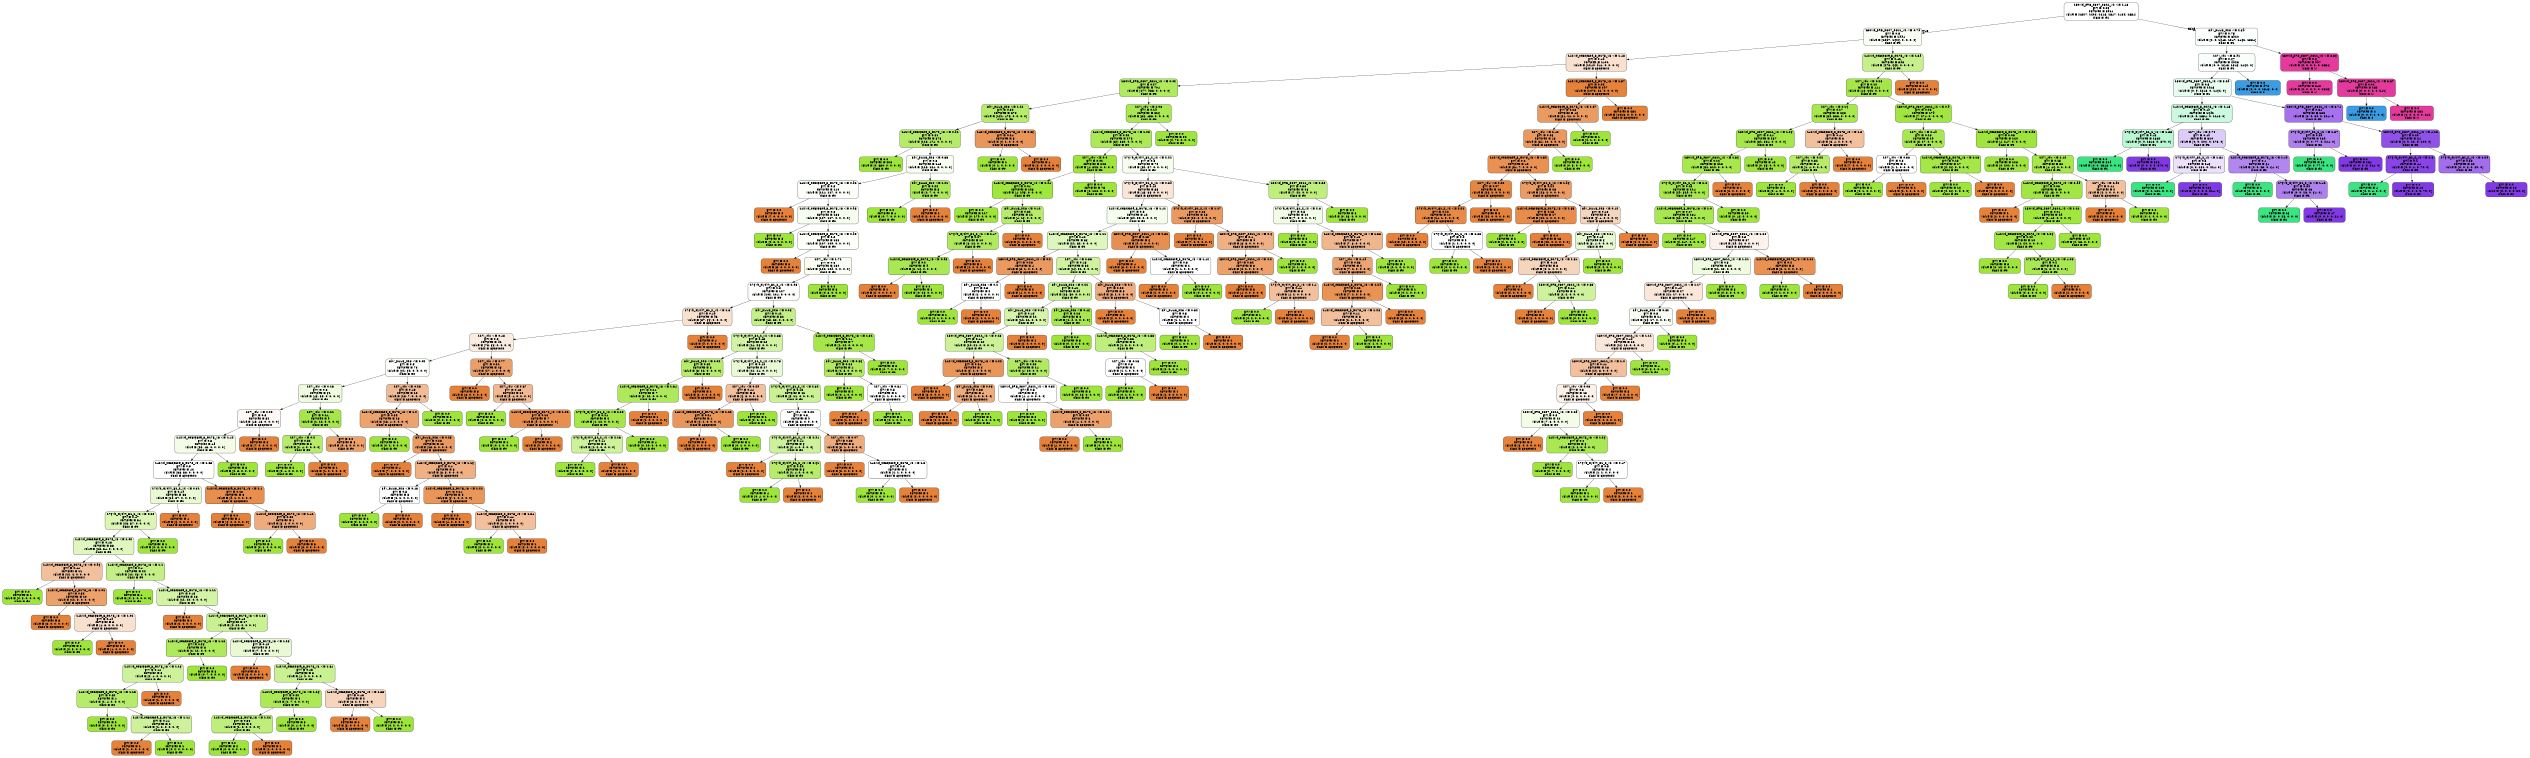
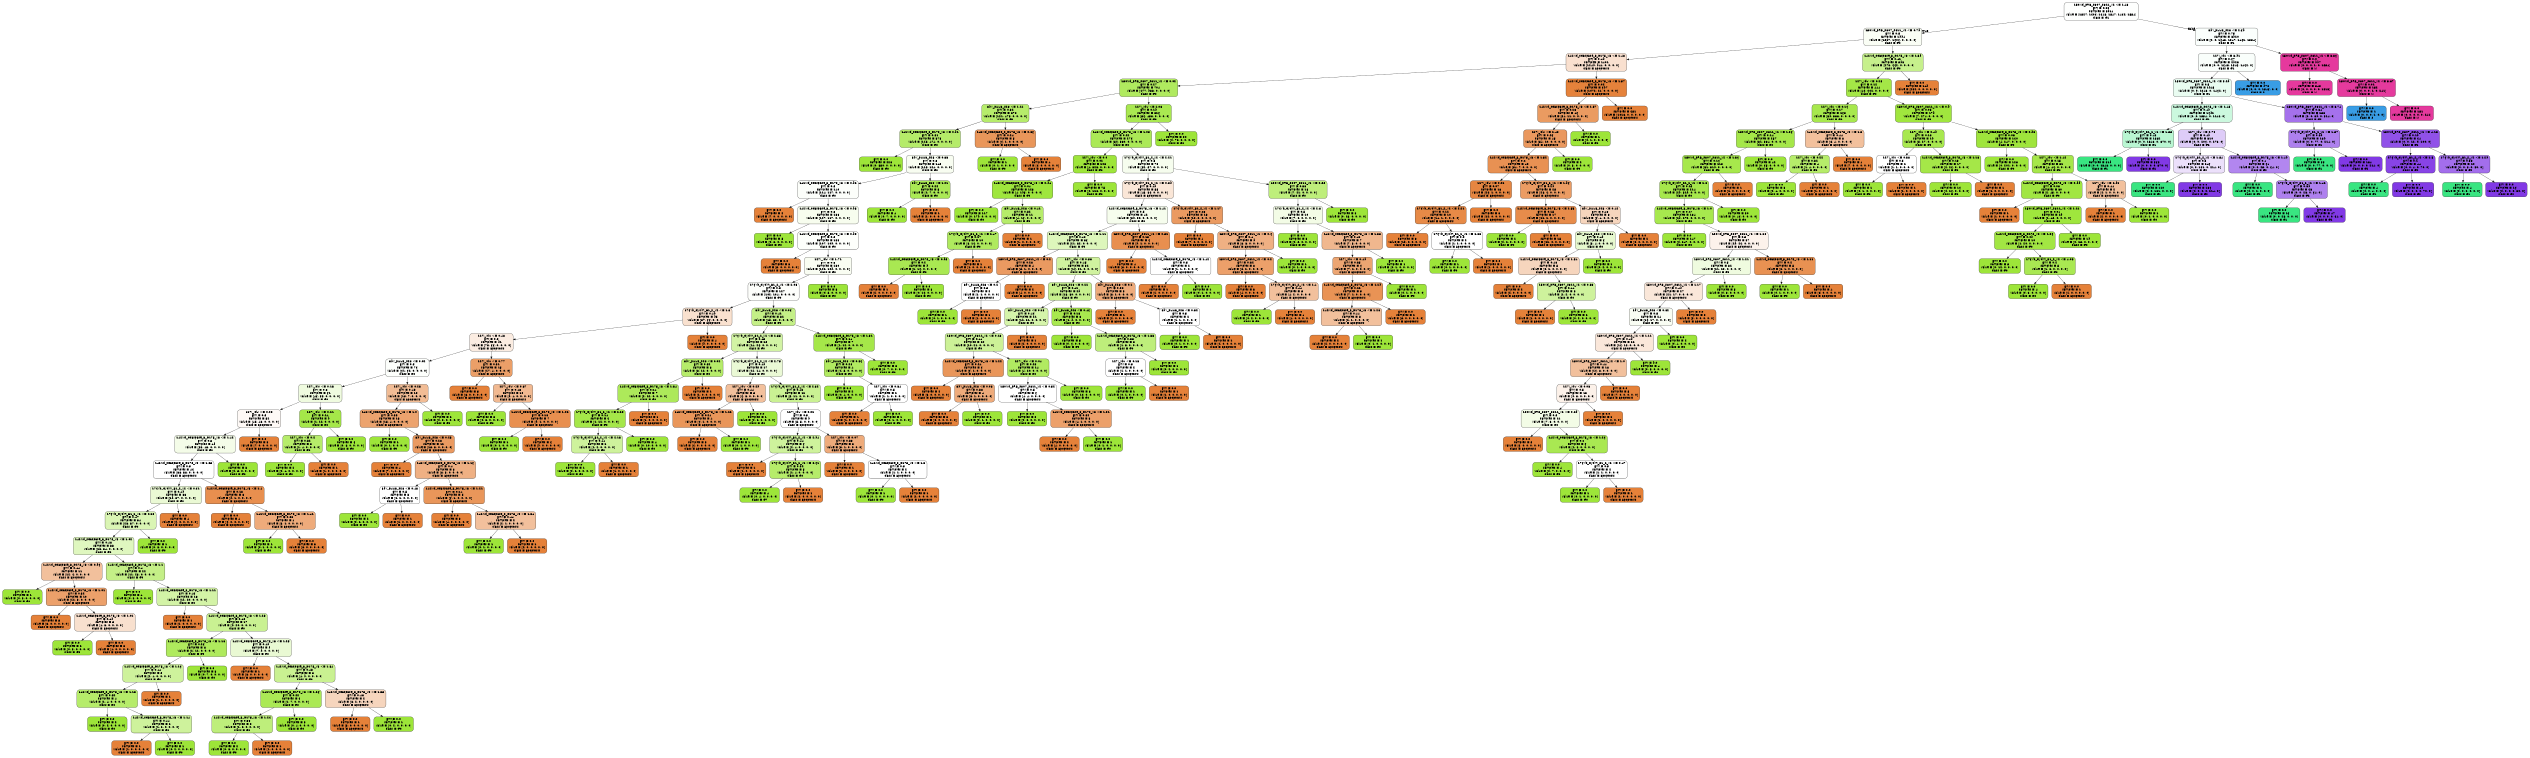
none -> (2462, 190)
(1650, 368) -> (1650, 368)
(346, 444) -> (346, 444)
